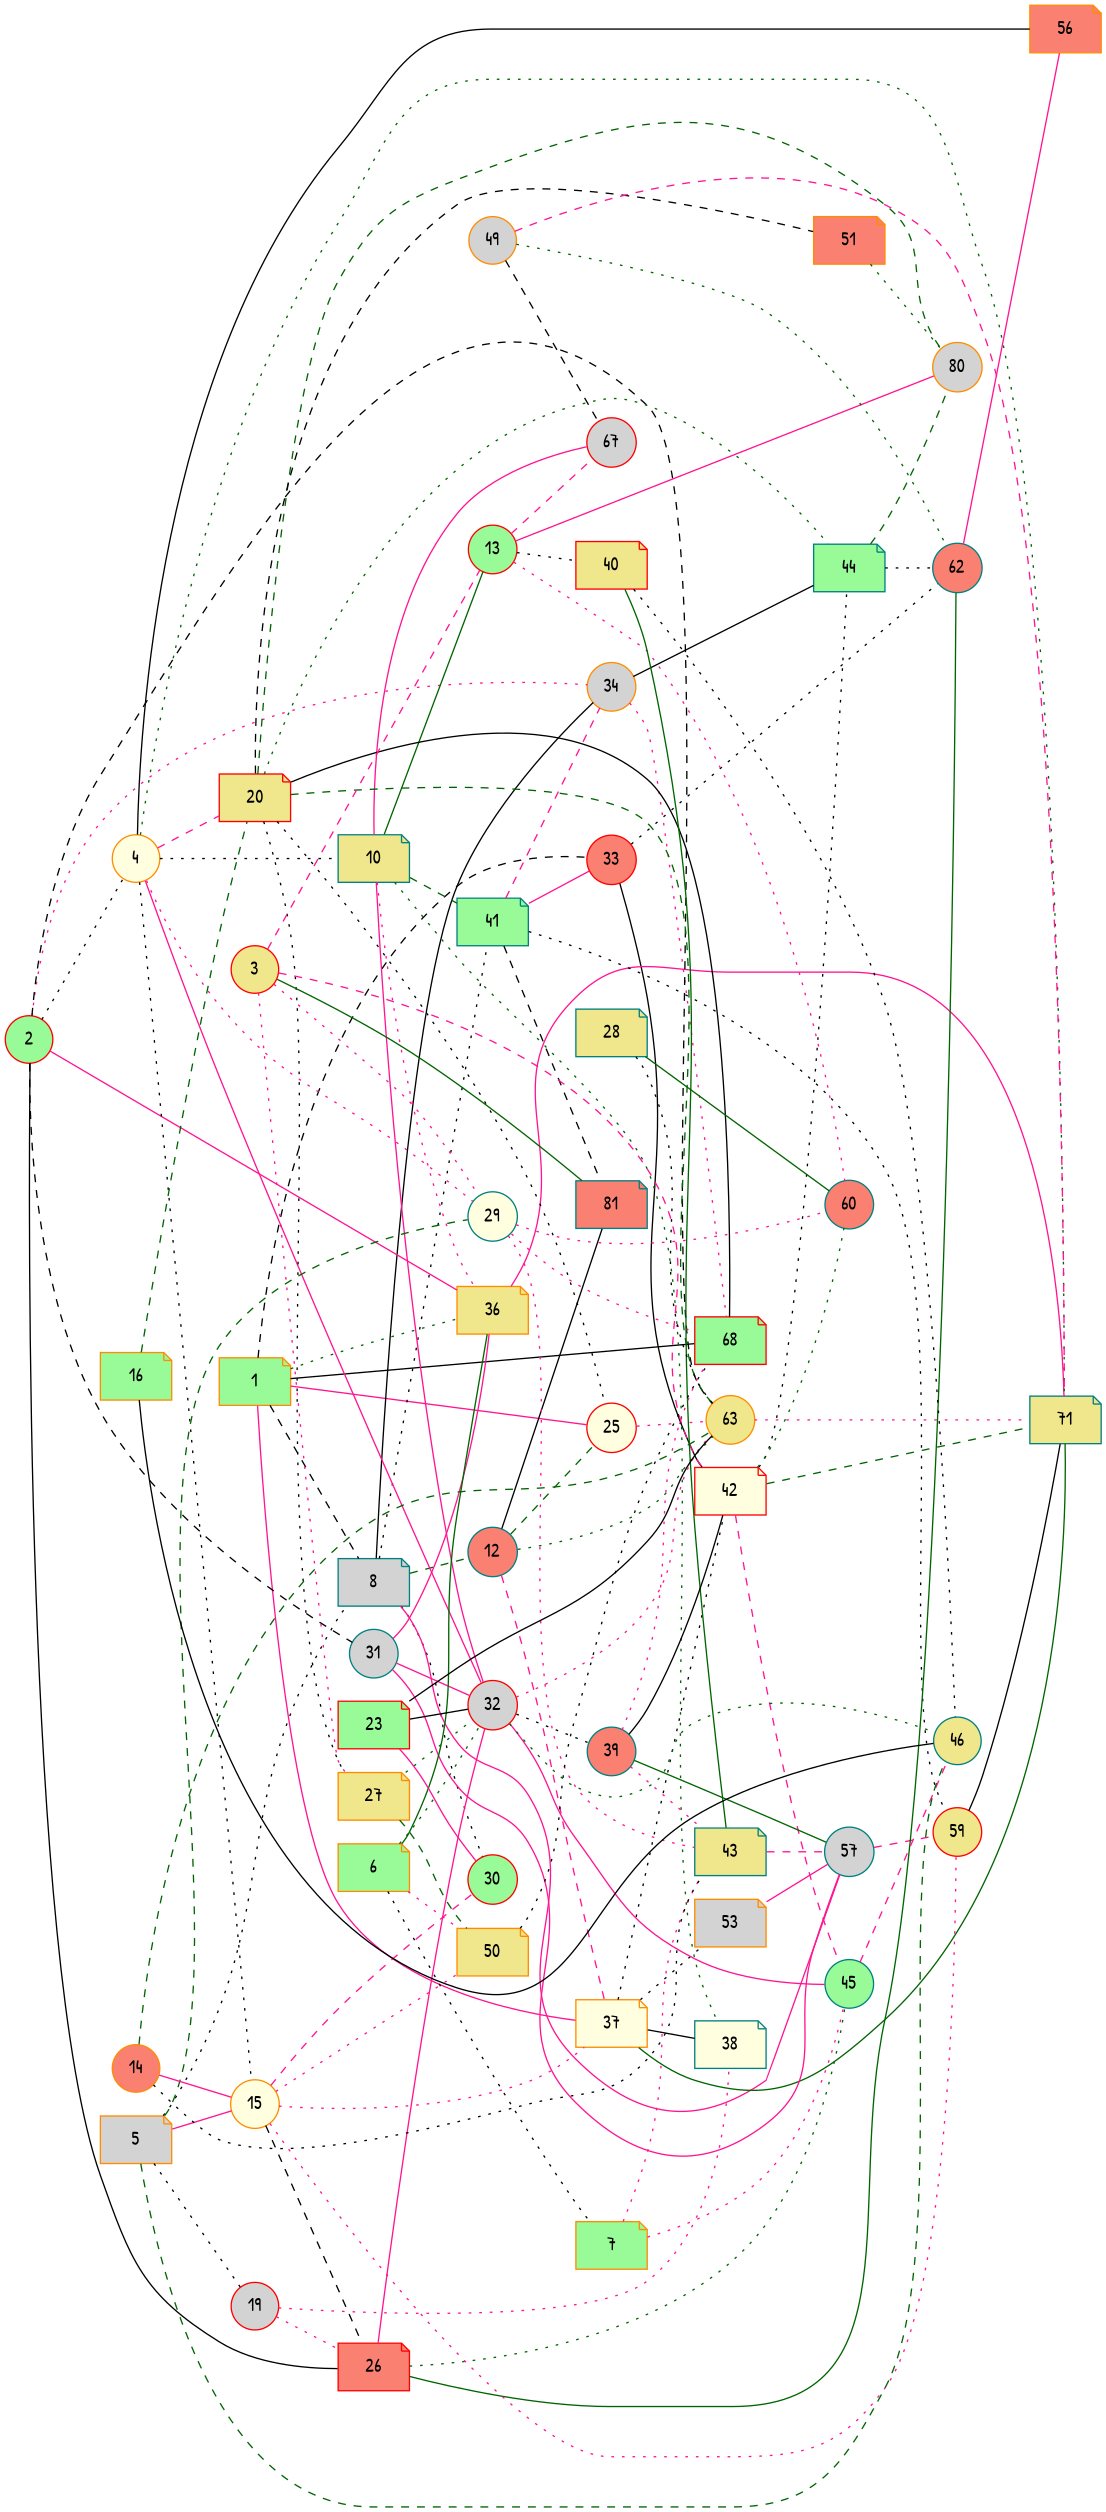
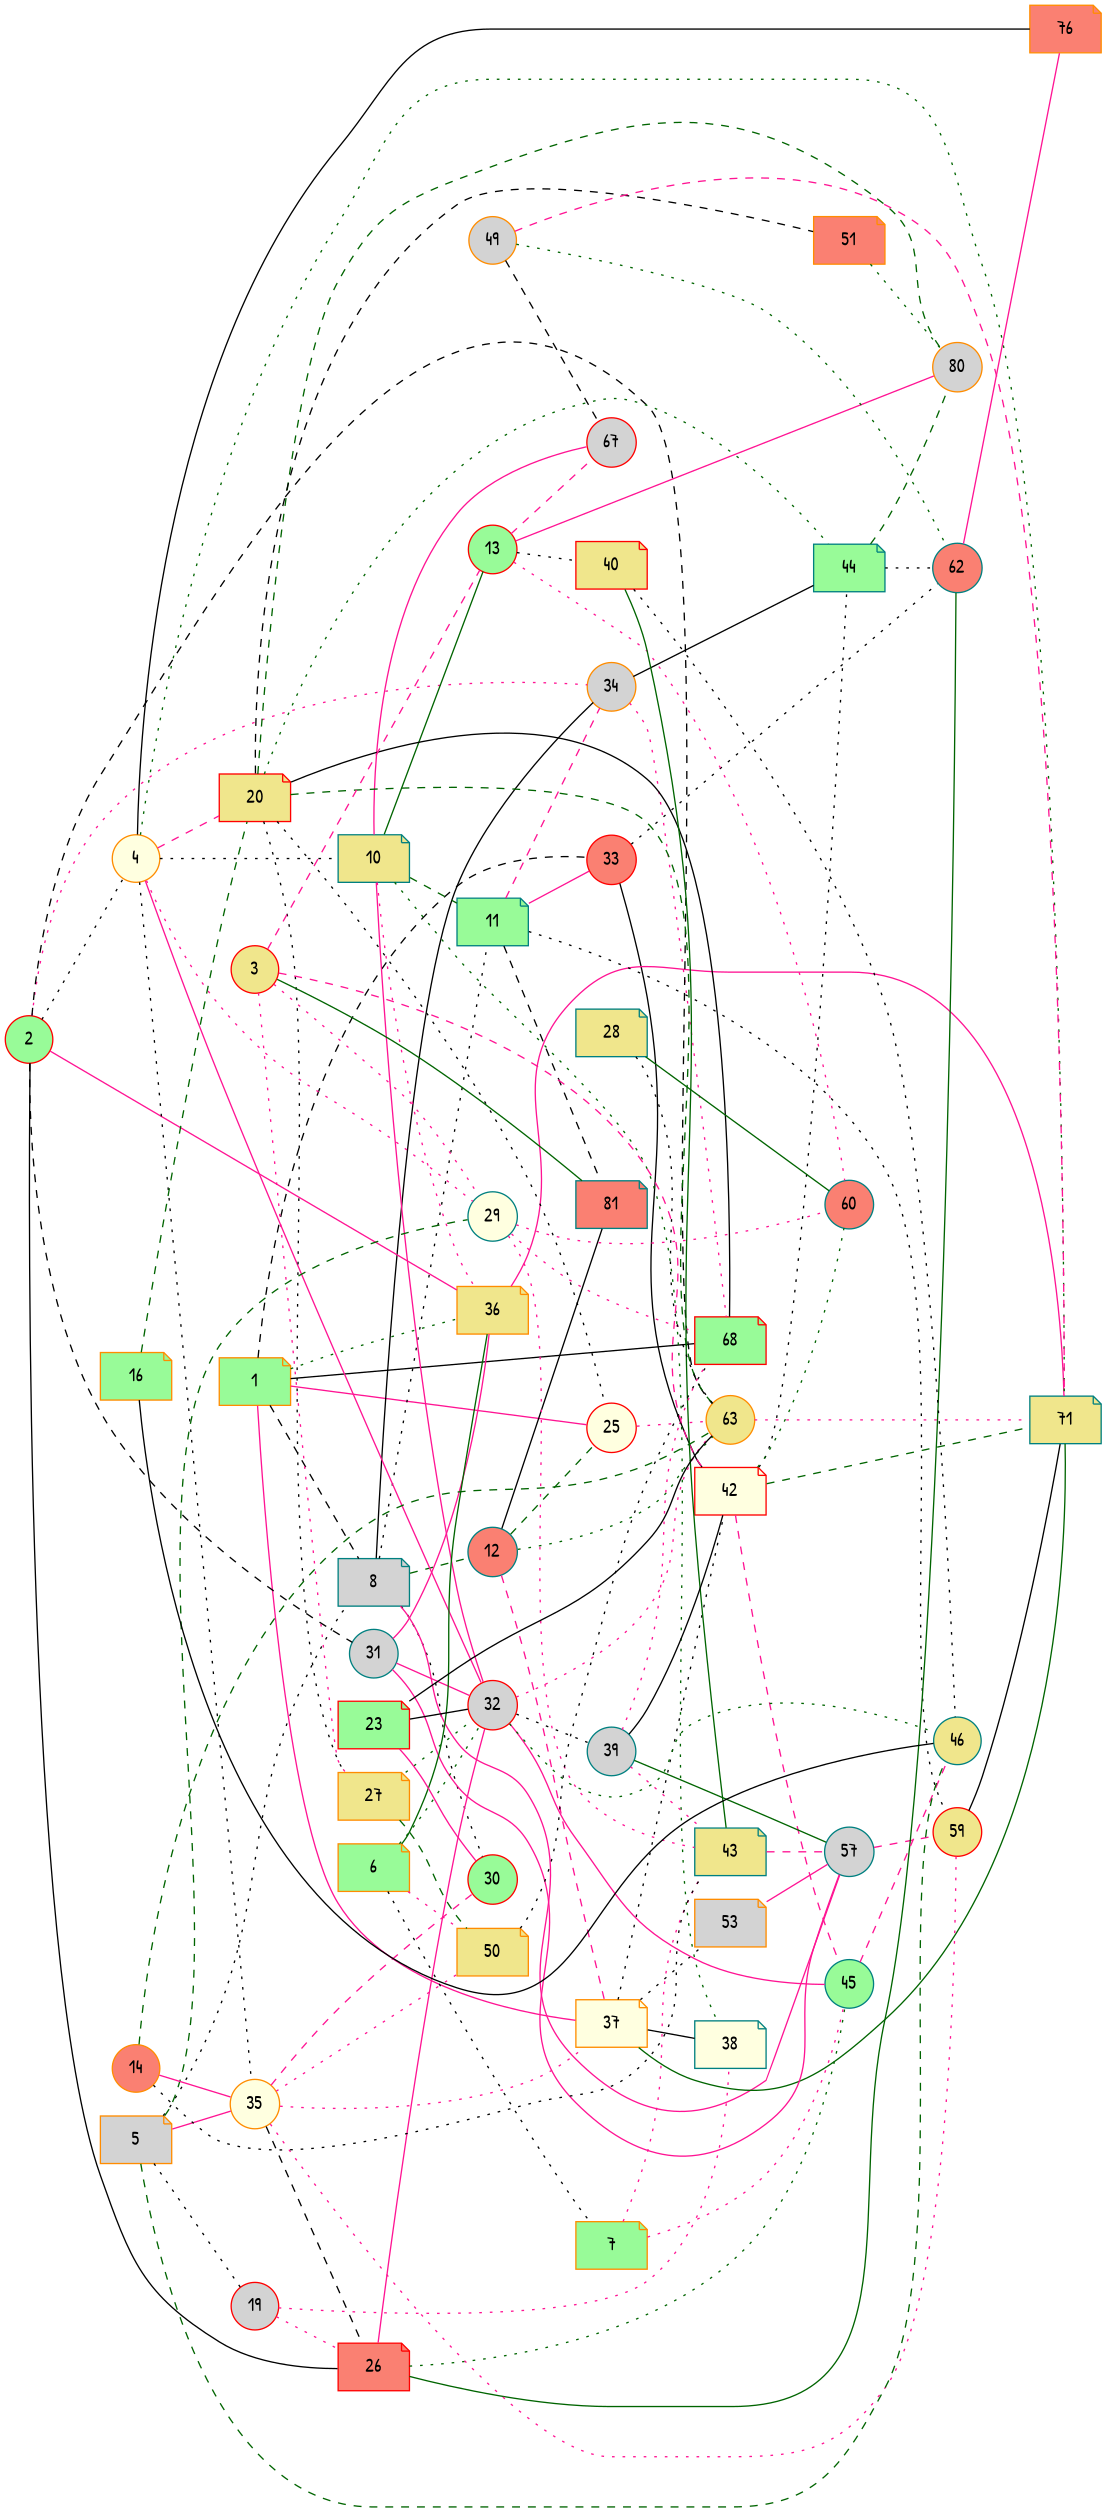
(1066, 29) -> (1066, 29)
(493, 922) -> (493, 922)
(612, 1751) -> (612, 1751)
(255, 2104) -> (255, 2104)
